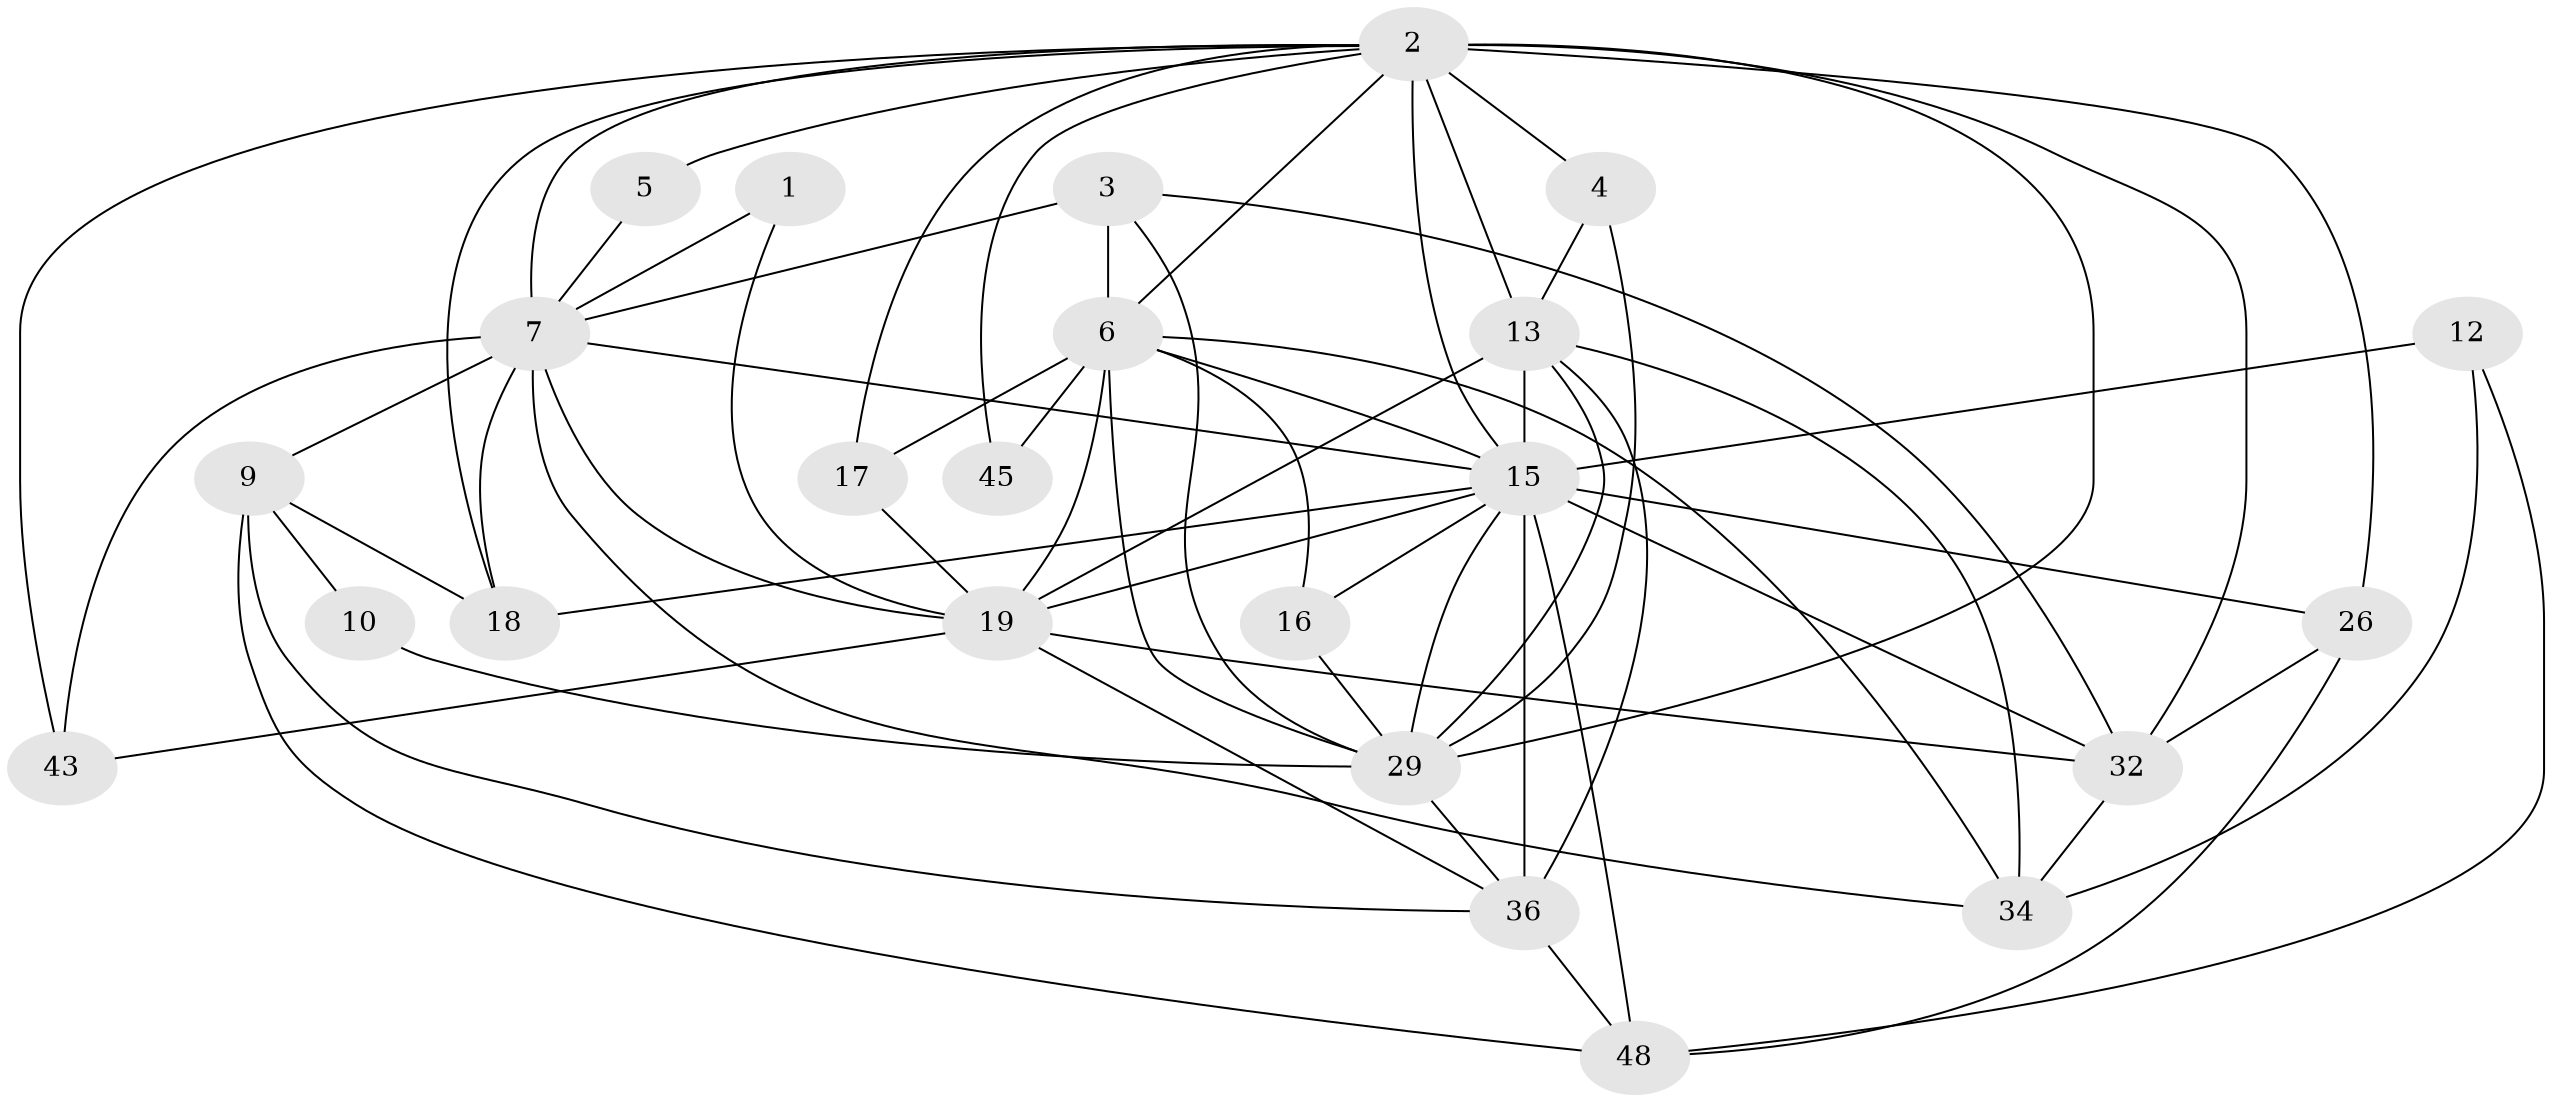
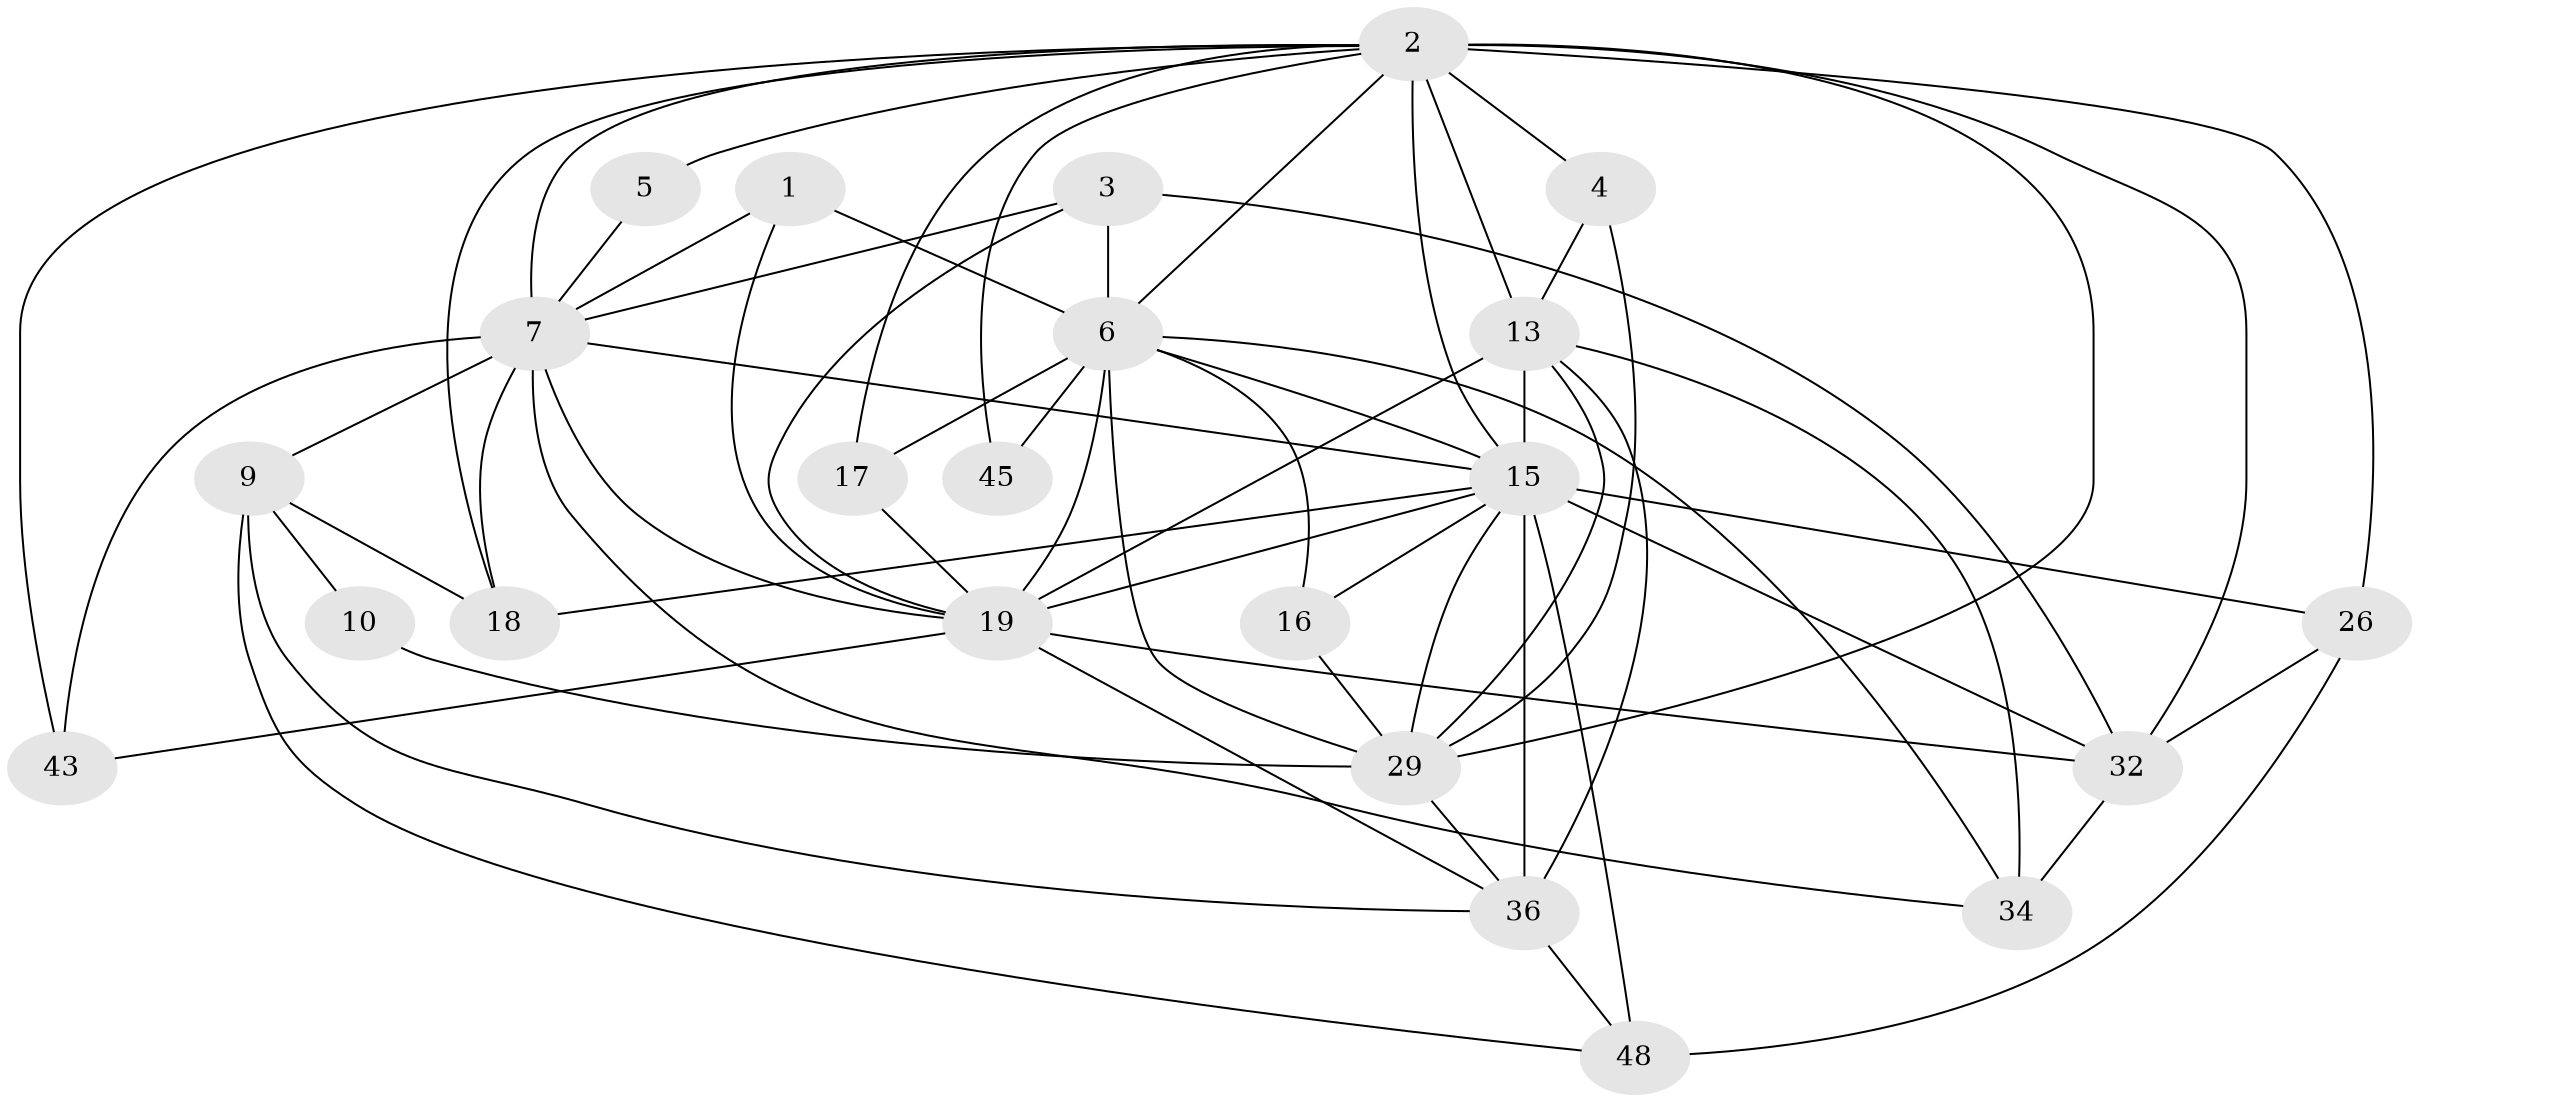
none -> (944, 259)
(2468, 334) -> none
(1188, 504) -> (806, 400)
